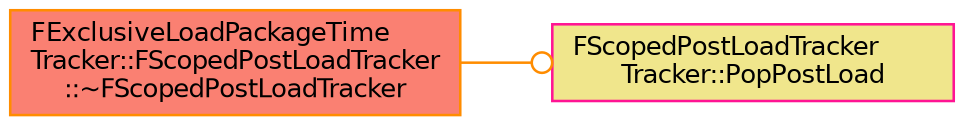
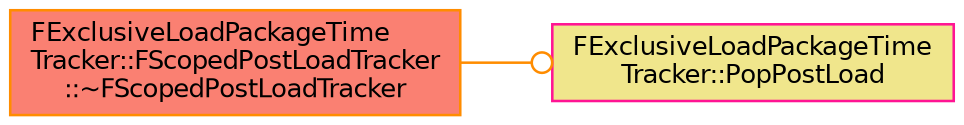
(753, 63) -> (753, 63)
